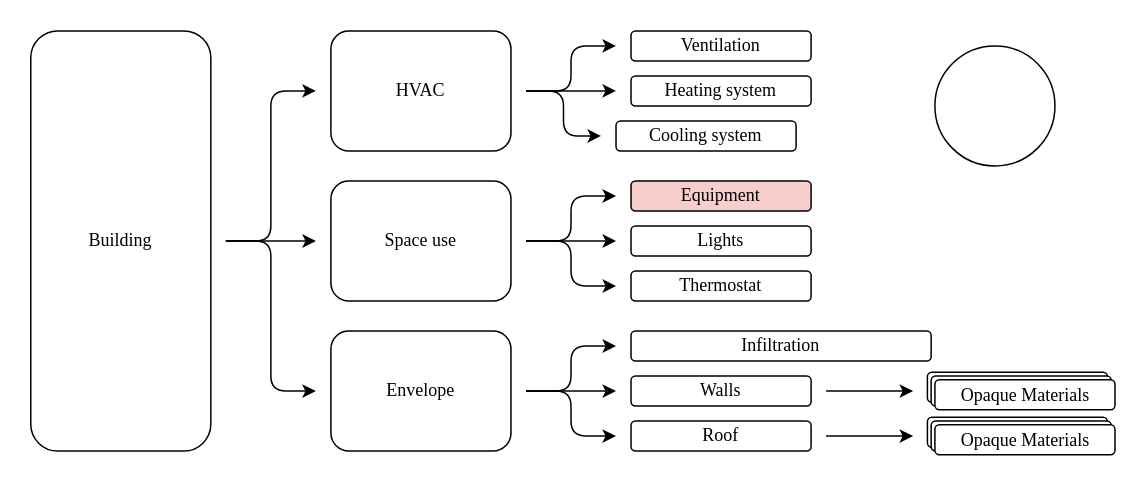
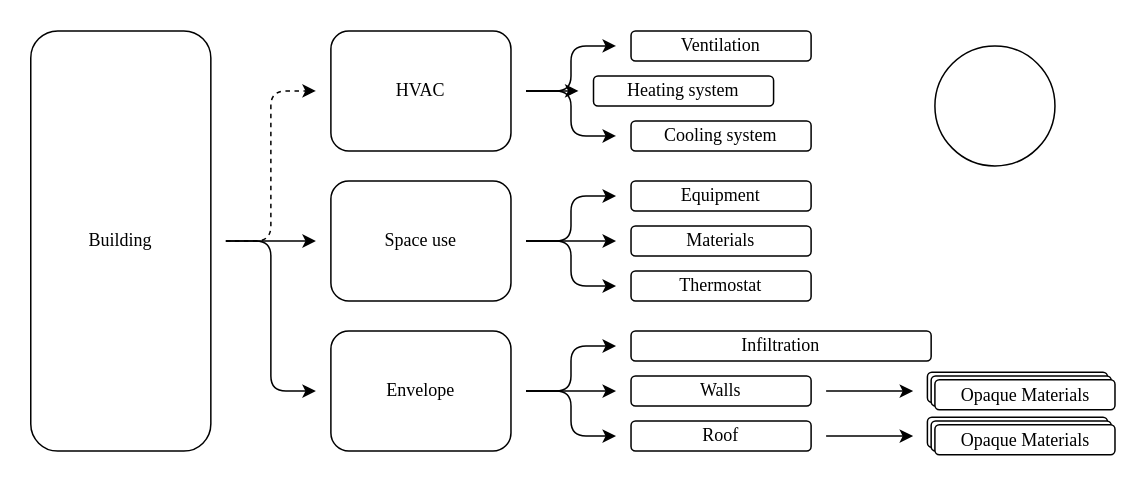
(721, 91) -> (683, 91)
(706, 136) -> (721, 136)
(271, 153) -> (271, 153)
(721, 196) -> (721, 196)
(721, 241) -> (721, 241)
